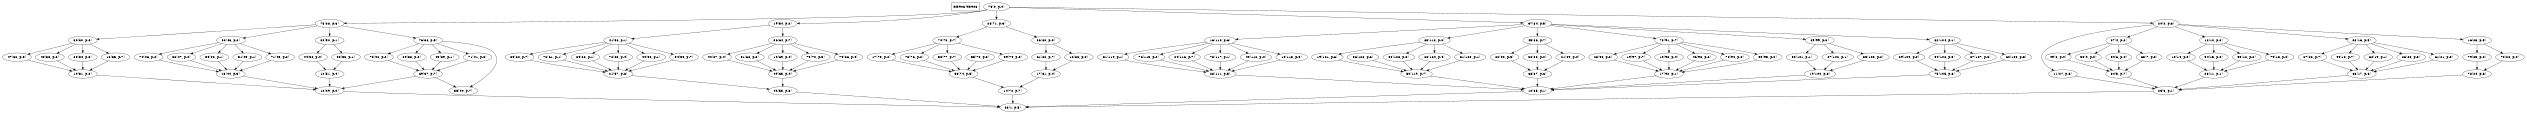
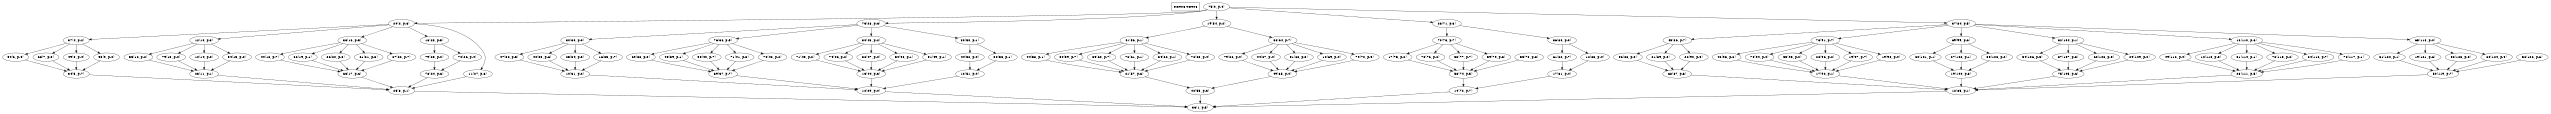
(445, 82) -> (714, 65)
